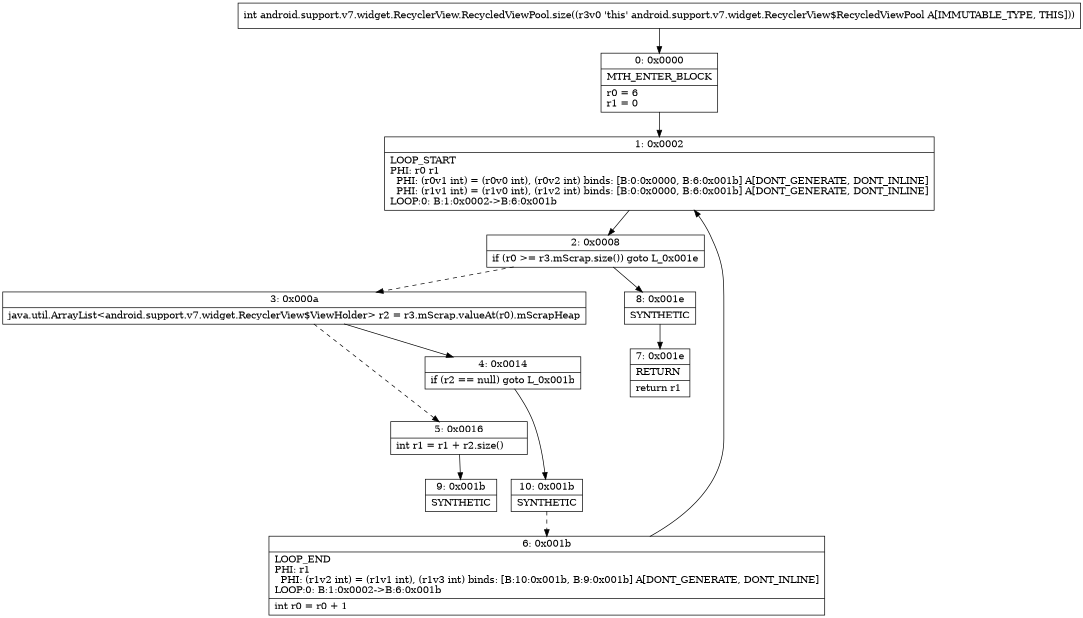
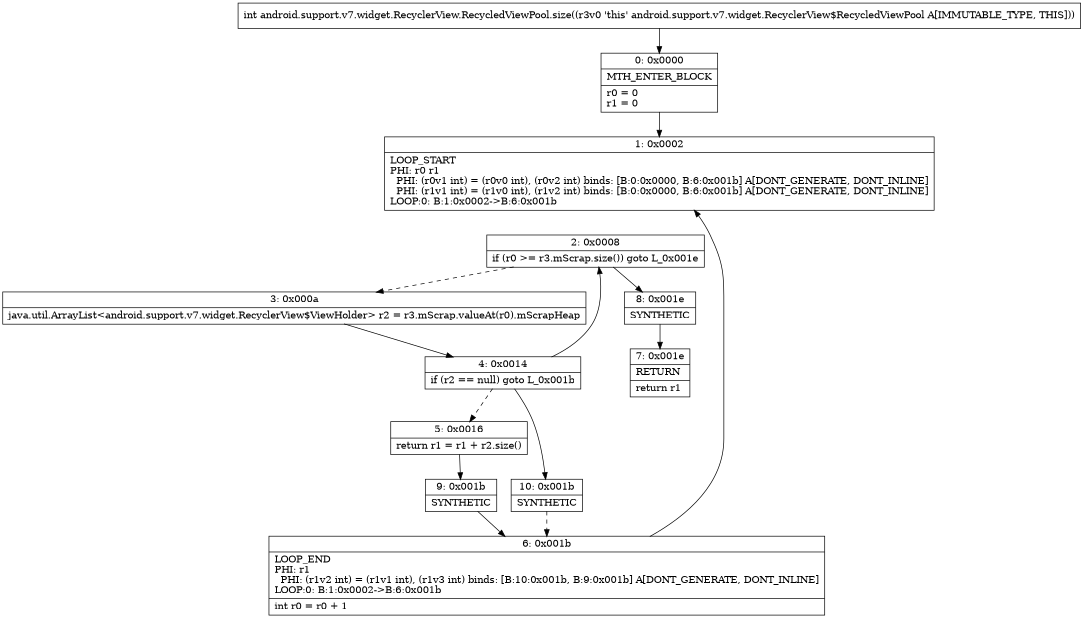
(622, 93) -> (622, 93)
(621, 220) -> (592, 325)
(374, 371) -> (483, 402)
(450, 446) -> (459, 446)
none -> (489, 521)
